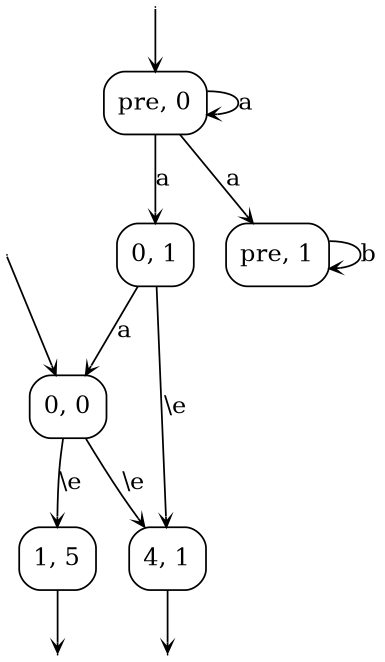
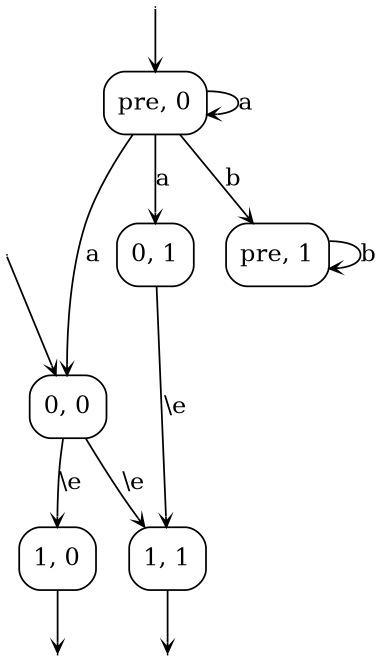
(234, 179) -> (234, 179)
(115, 326) -> (80, 244)
(58, 559) -> (58, 559)
(168, 559) -> (168, 559)
